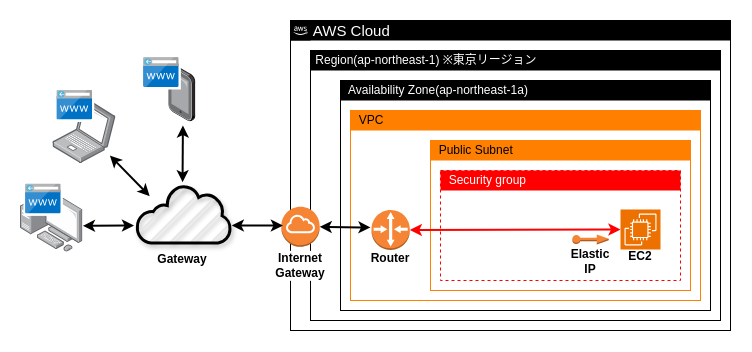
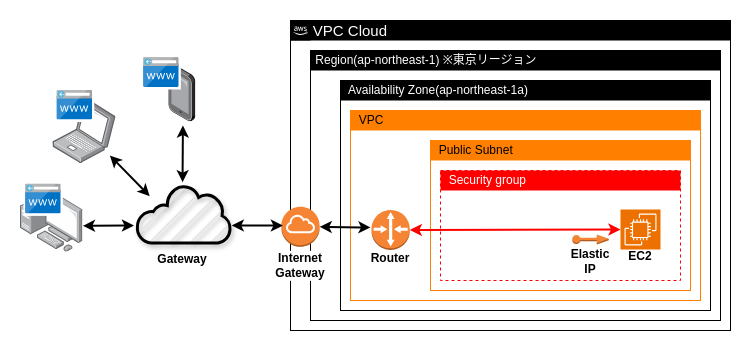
(326, 31) -> (326, 31)
